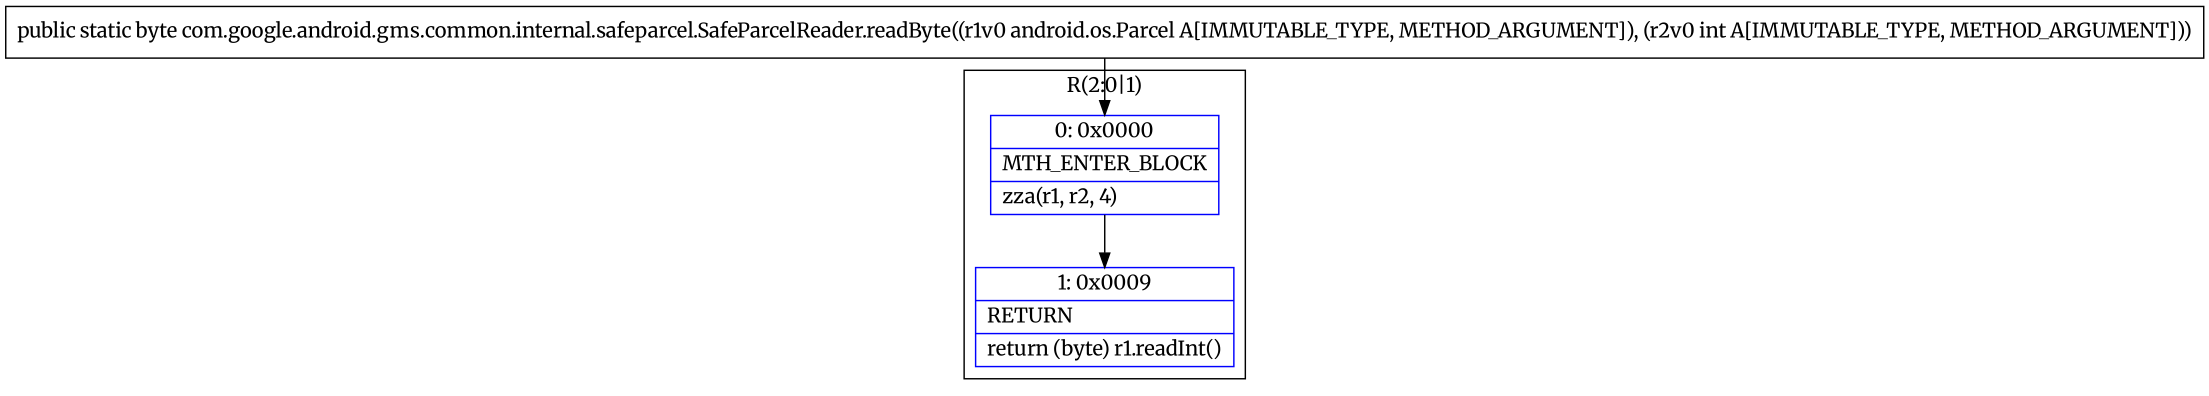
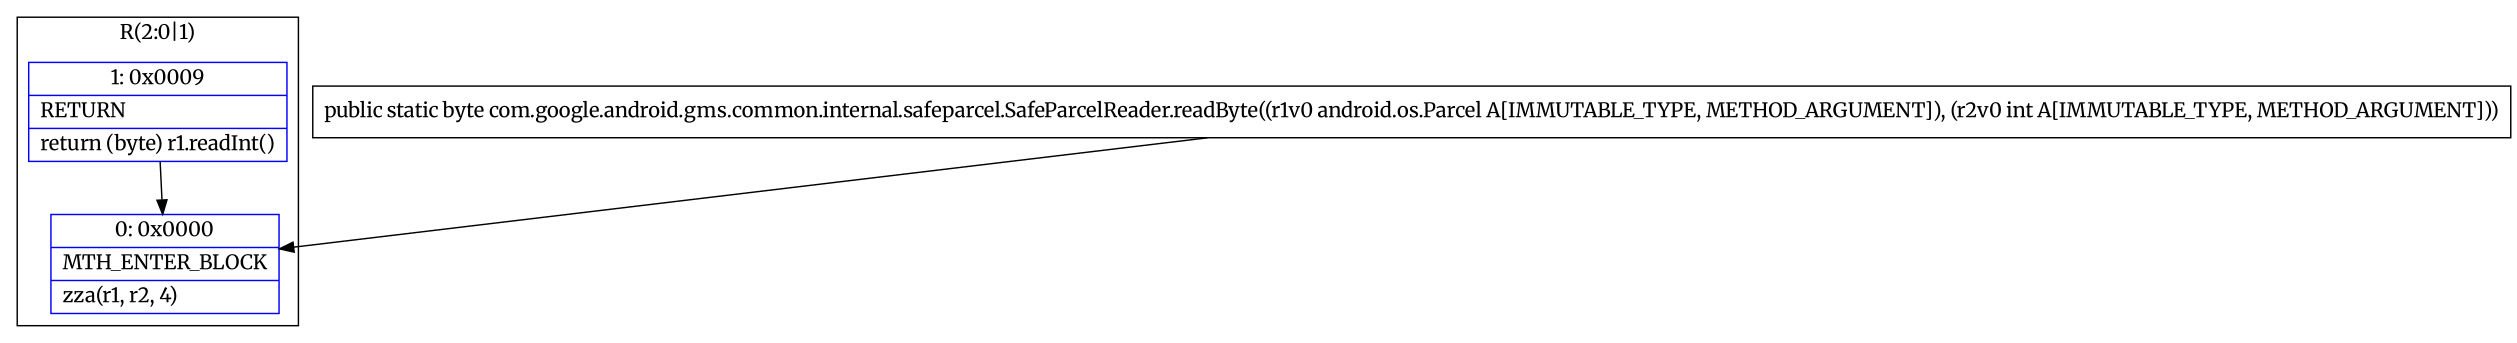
(1105, 234) -> (161, 181)
